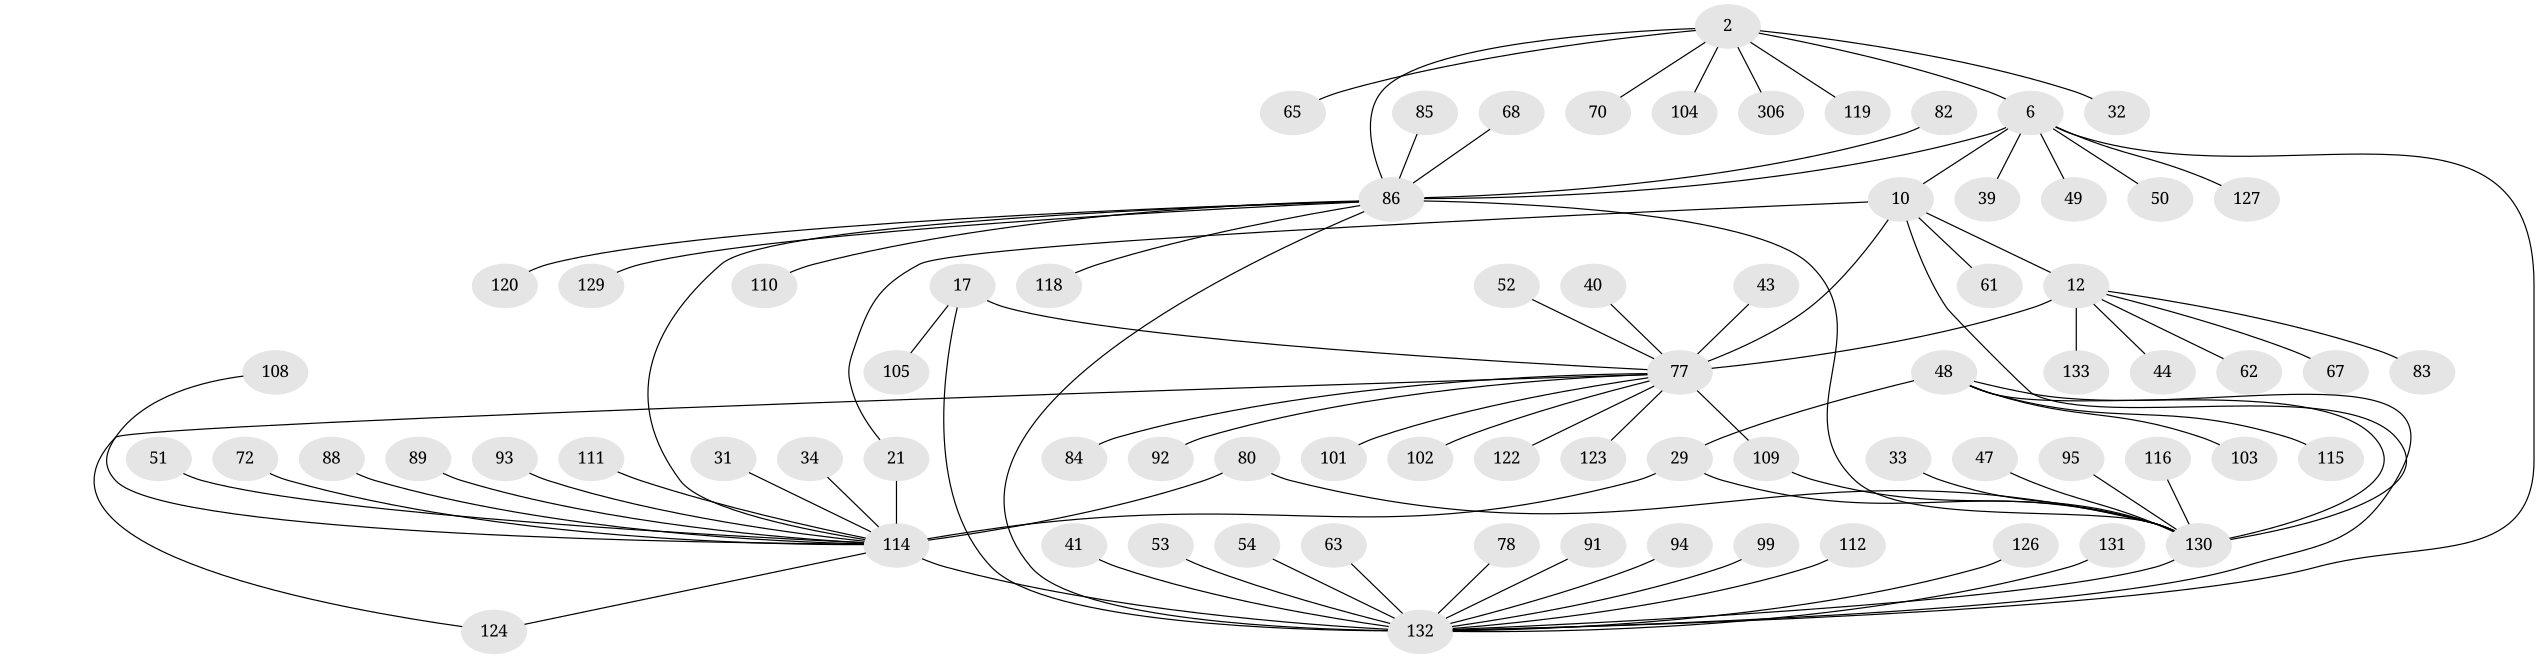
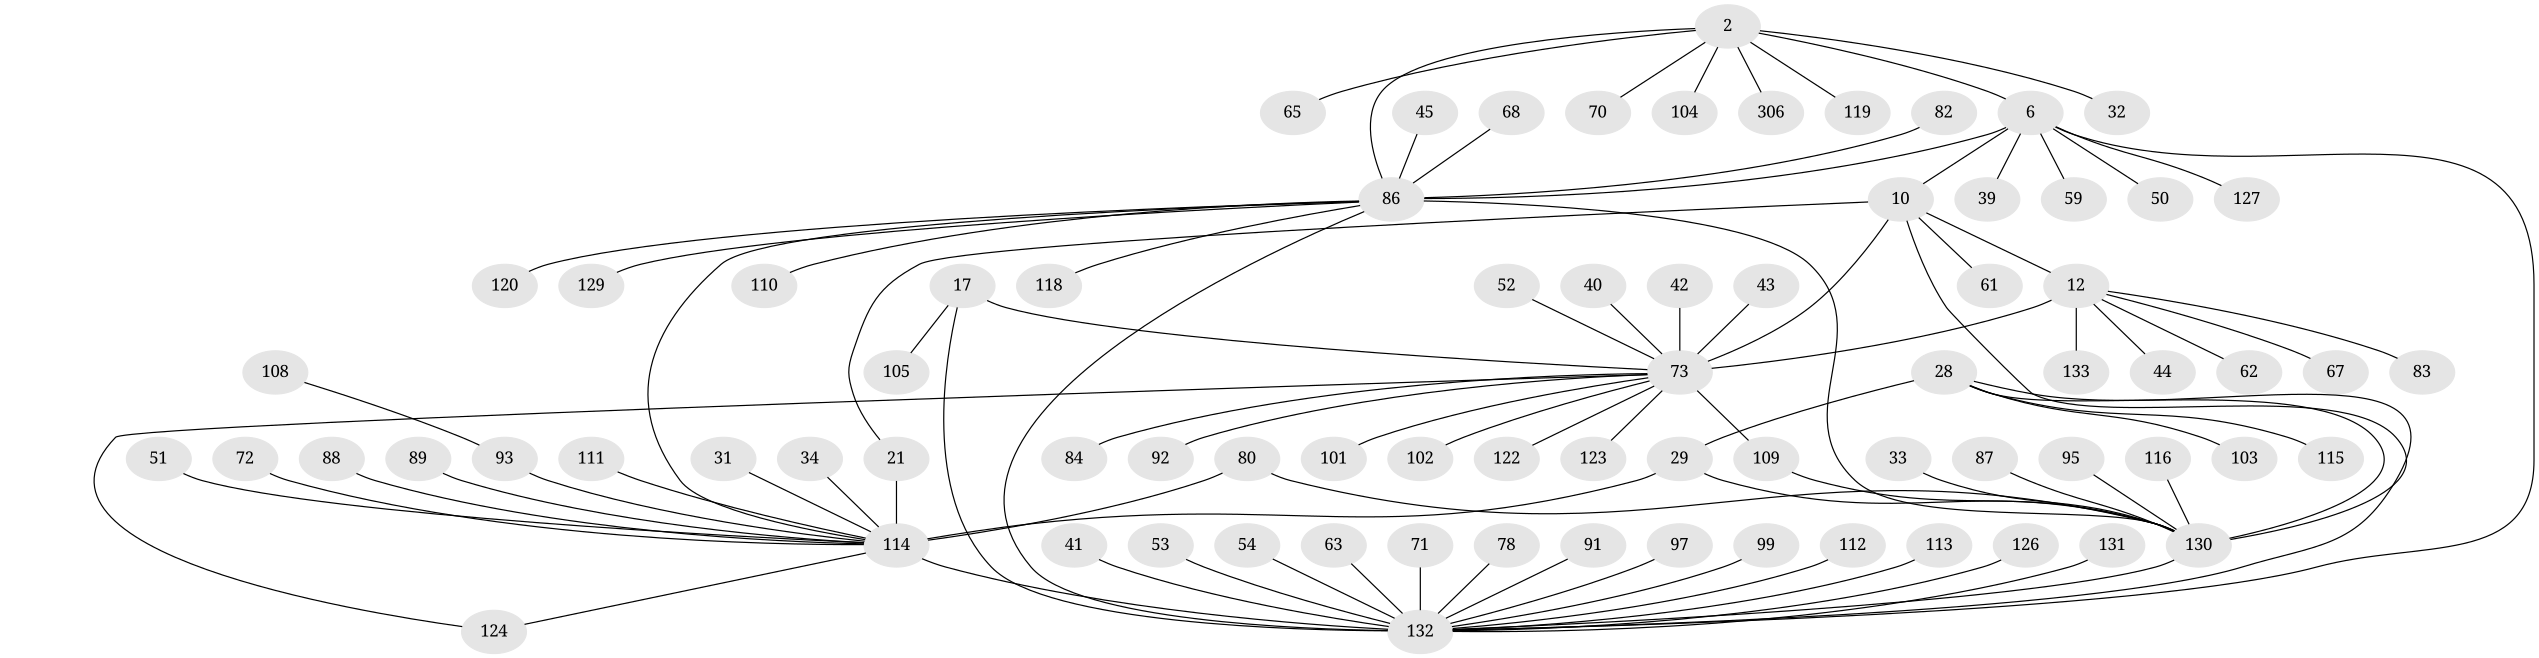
(1425, 113) -> (1425, 113)
(2074, 199) -> (2074, 199)
none -> (1680, 286)
(1680, 372) -> (1680, 372)
(1944, 372) -> (1944, 372)
(1985, 459) -> (1985, 459)
(390, 529) -> (393, 412)
none -> (1420, 545)
(1680, 545) -> (1680, 545)
none -> (1939, 545)
